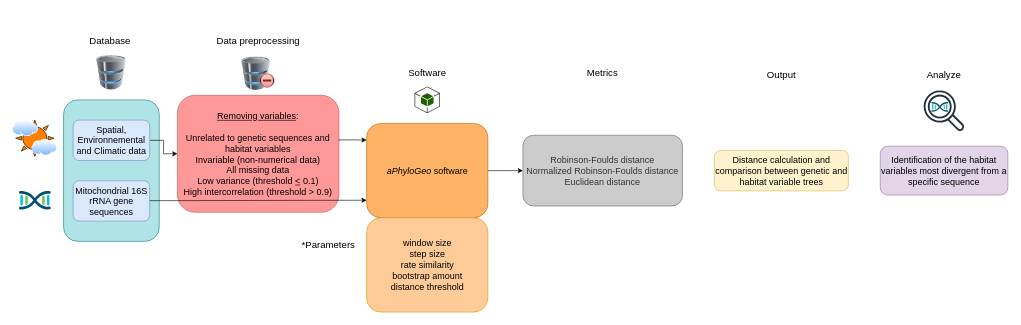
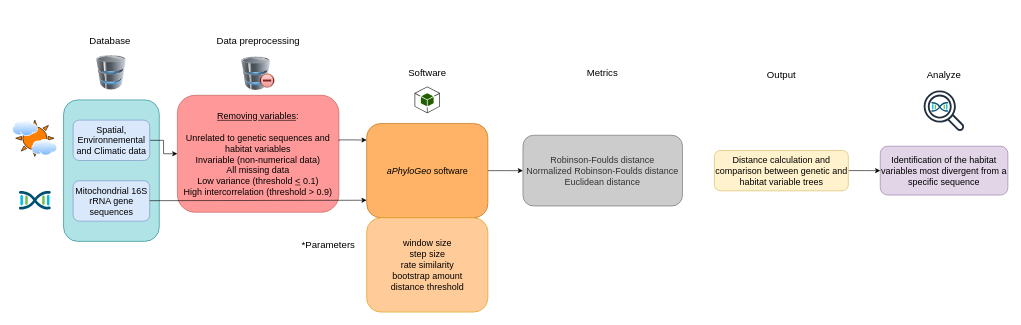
none -> (863, 171)
